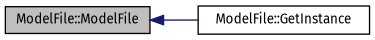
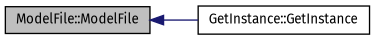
(284, 20) -> (284, 20)
